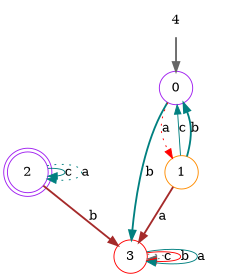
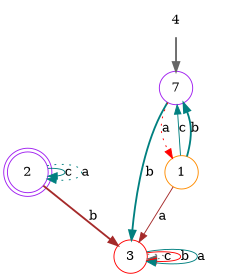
(176, 88) -> (176, 88)
(159, 210) -> (159, 210)
